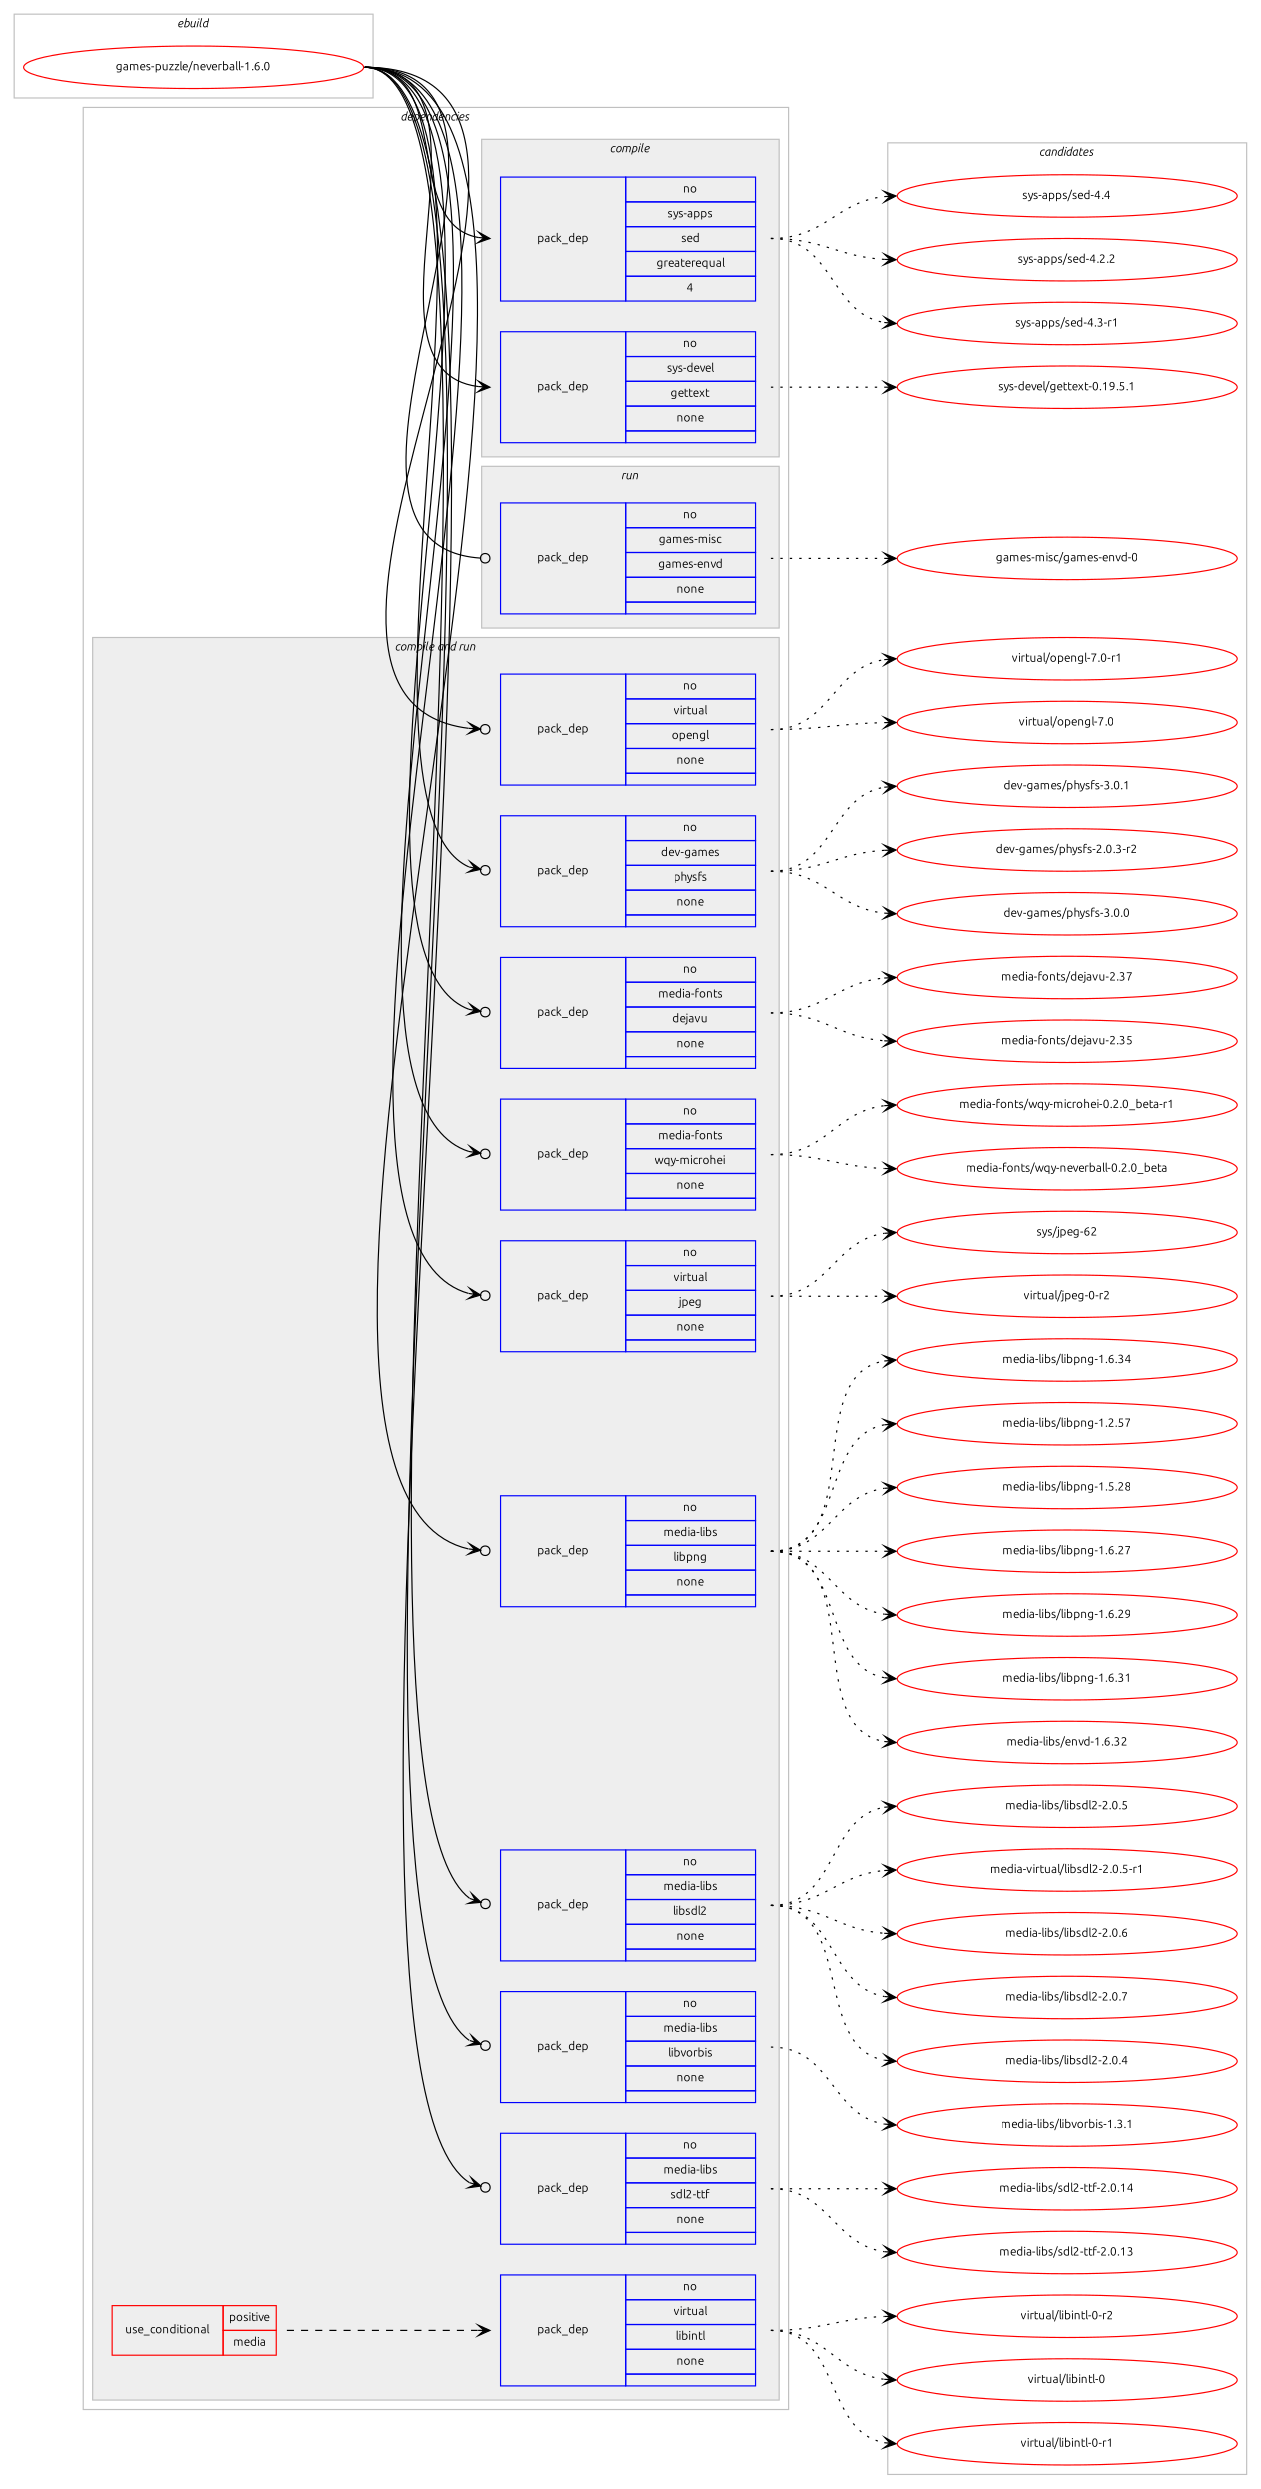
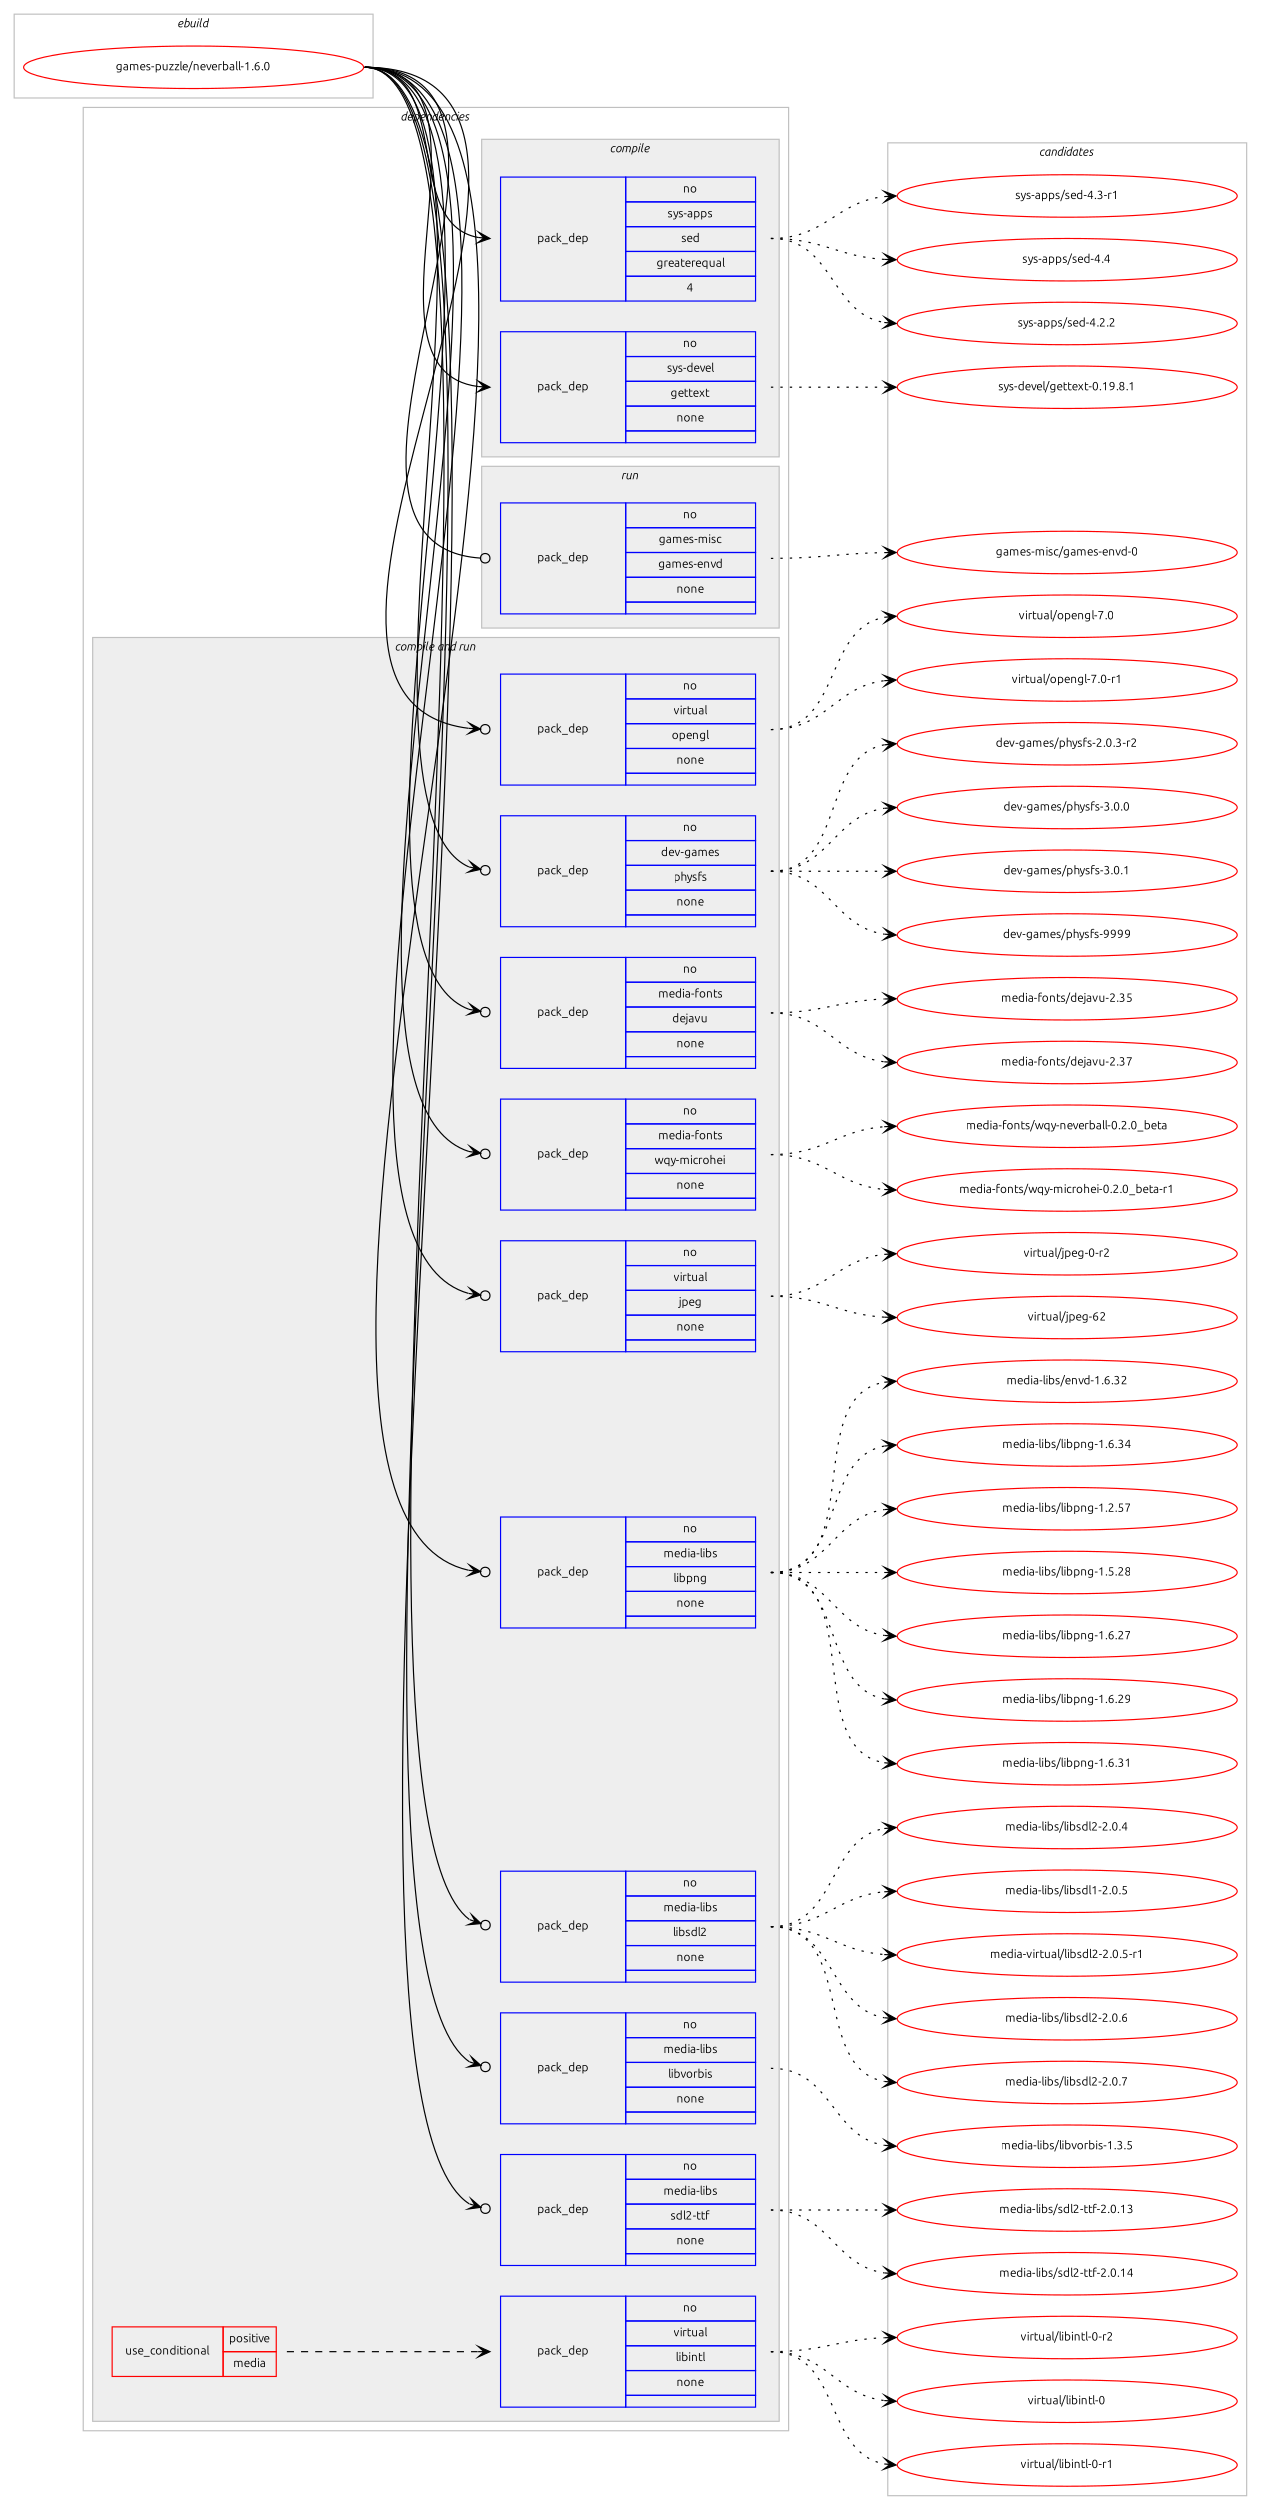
(1067, 387) -> (1067, 387)
none -> (1067, 935)
(1067, 1232) -> (1067, 1318)
(1067, 1806) -> (1067, 1891)
(1067, 2125) -> (1067, 2146)
